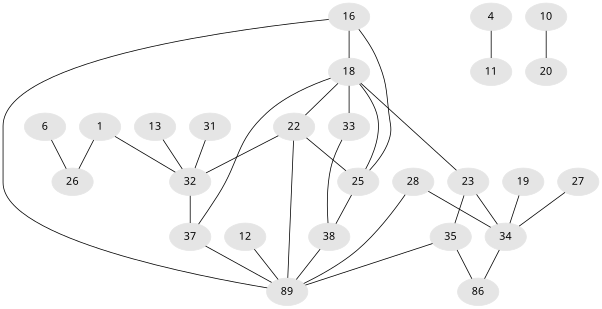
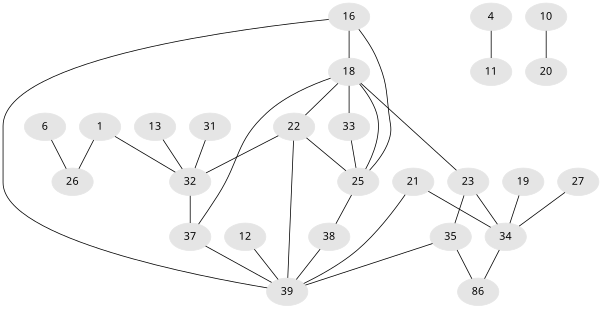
(329, 180) -> (354, 154)
(413, 182) -> (413, 182)
(287, 292) -> (287, 292)
